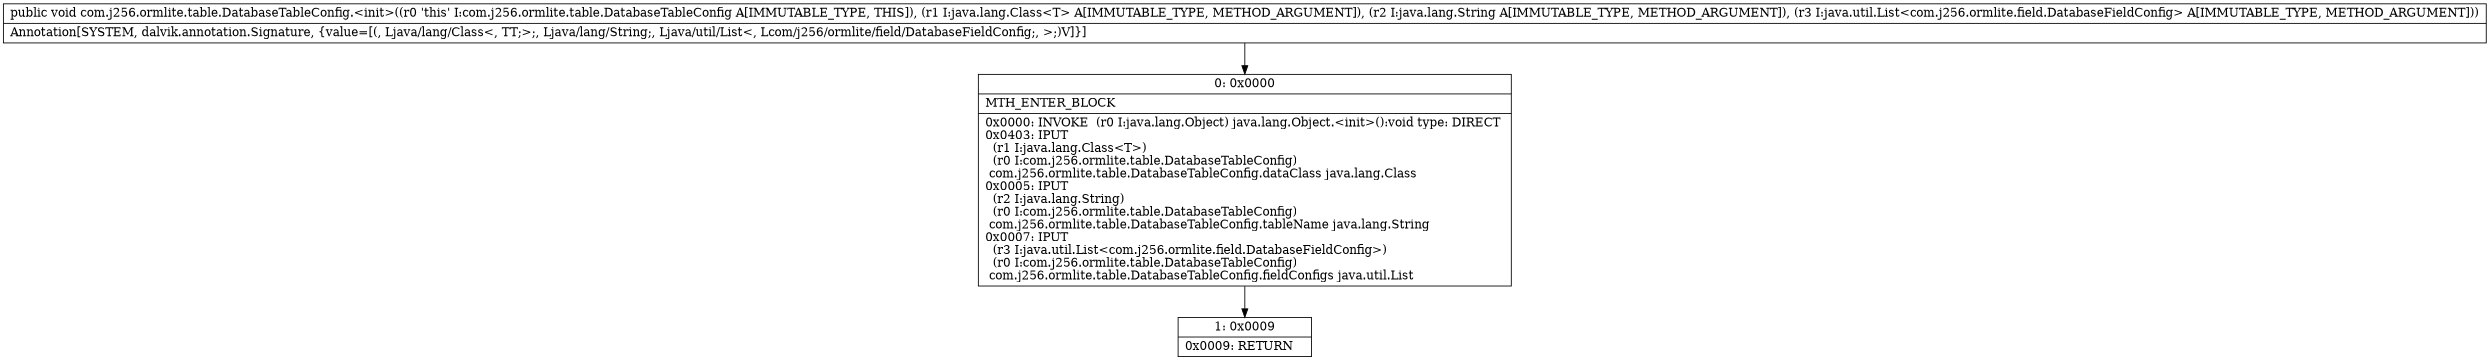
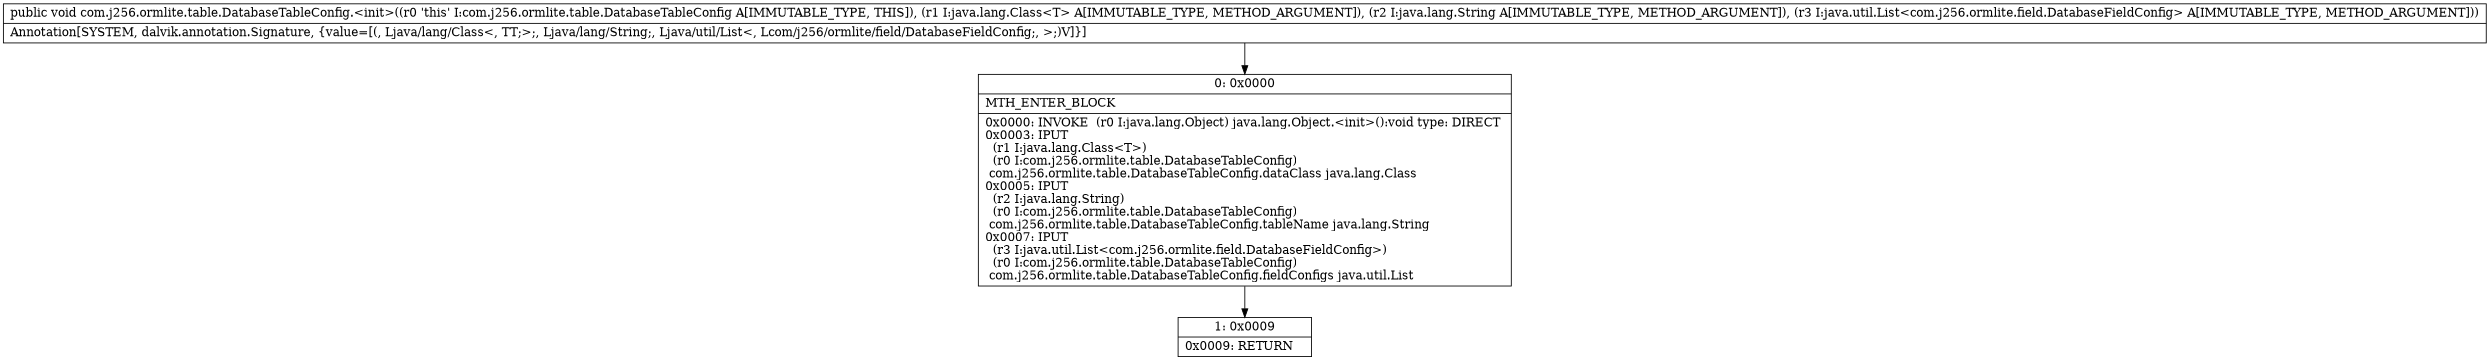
(1031, 136) -> (1031, 136)
